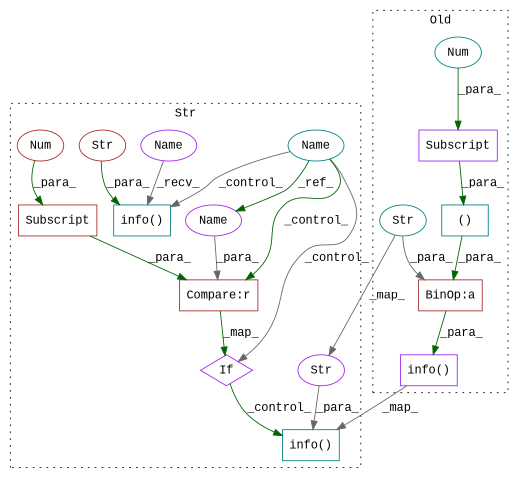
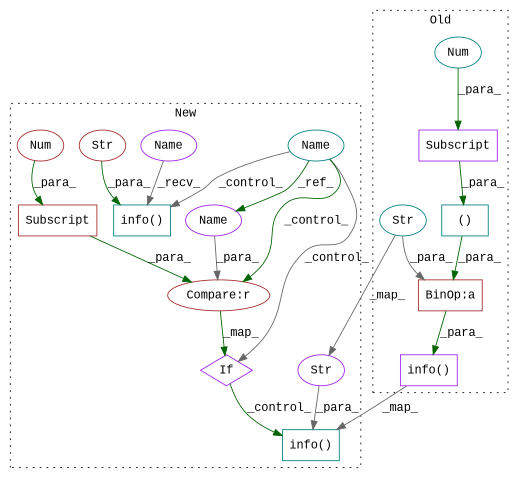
(186, 113) -> (186, 113)
(219, 295) -> (219, 295)
